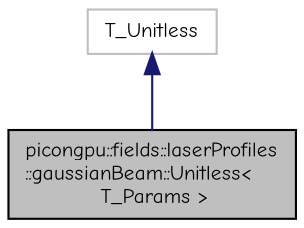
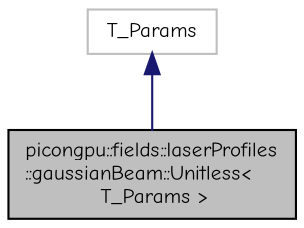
(152, 32) -> (152, 32)
